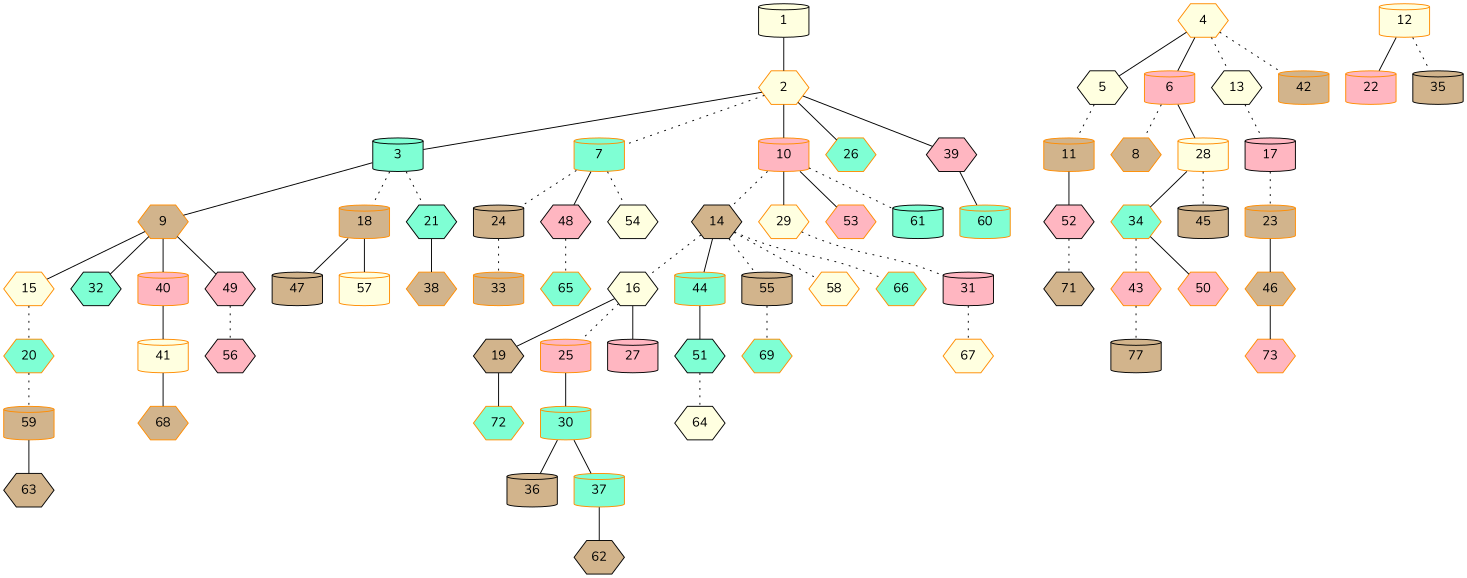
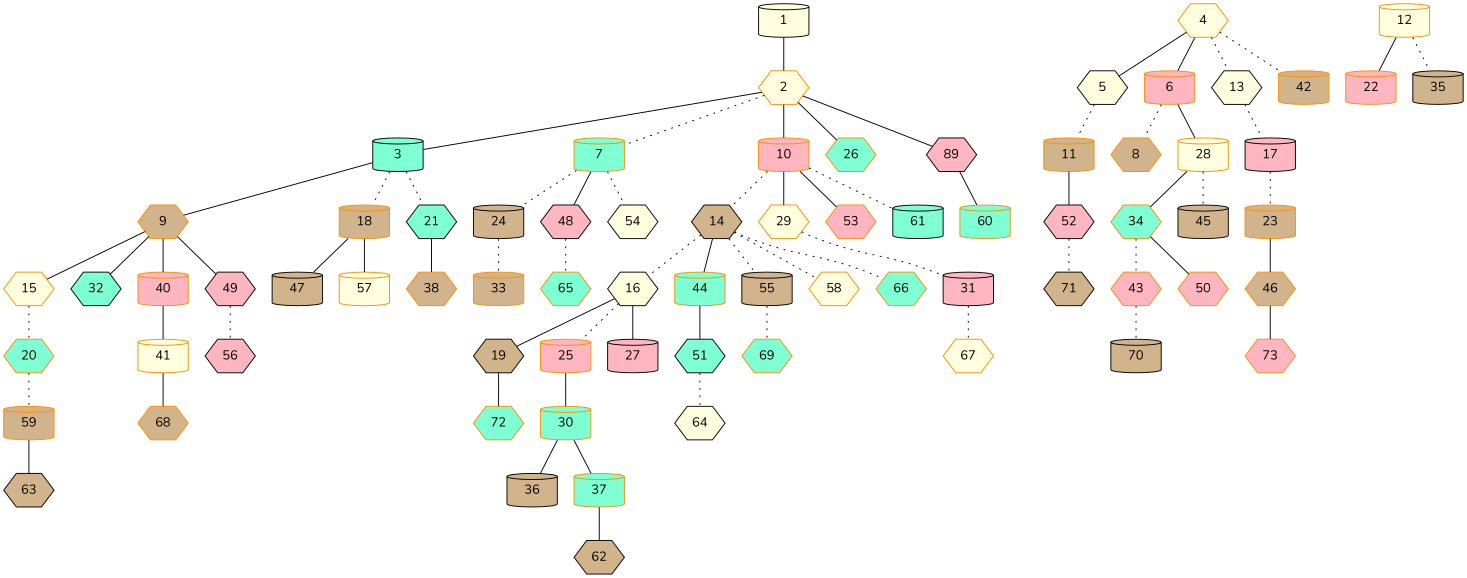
(952, 155) -> (952, 155)
(1136, 356) -> (1136, 356)
